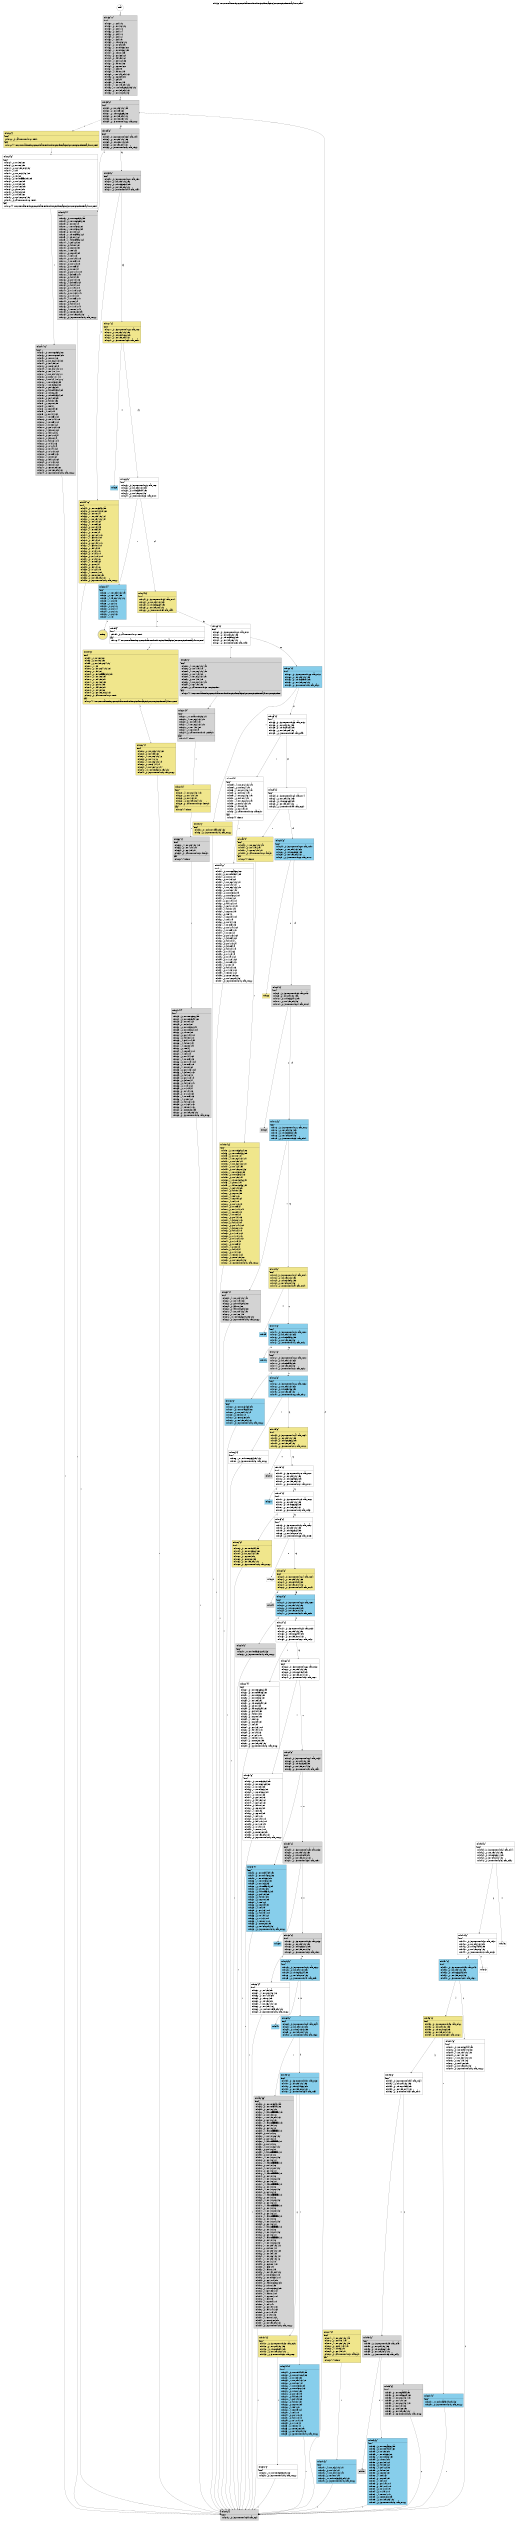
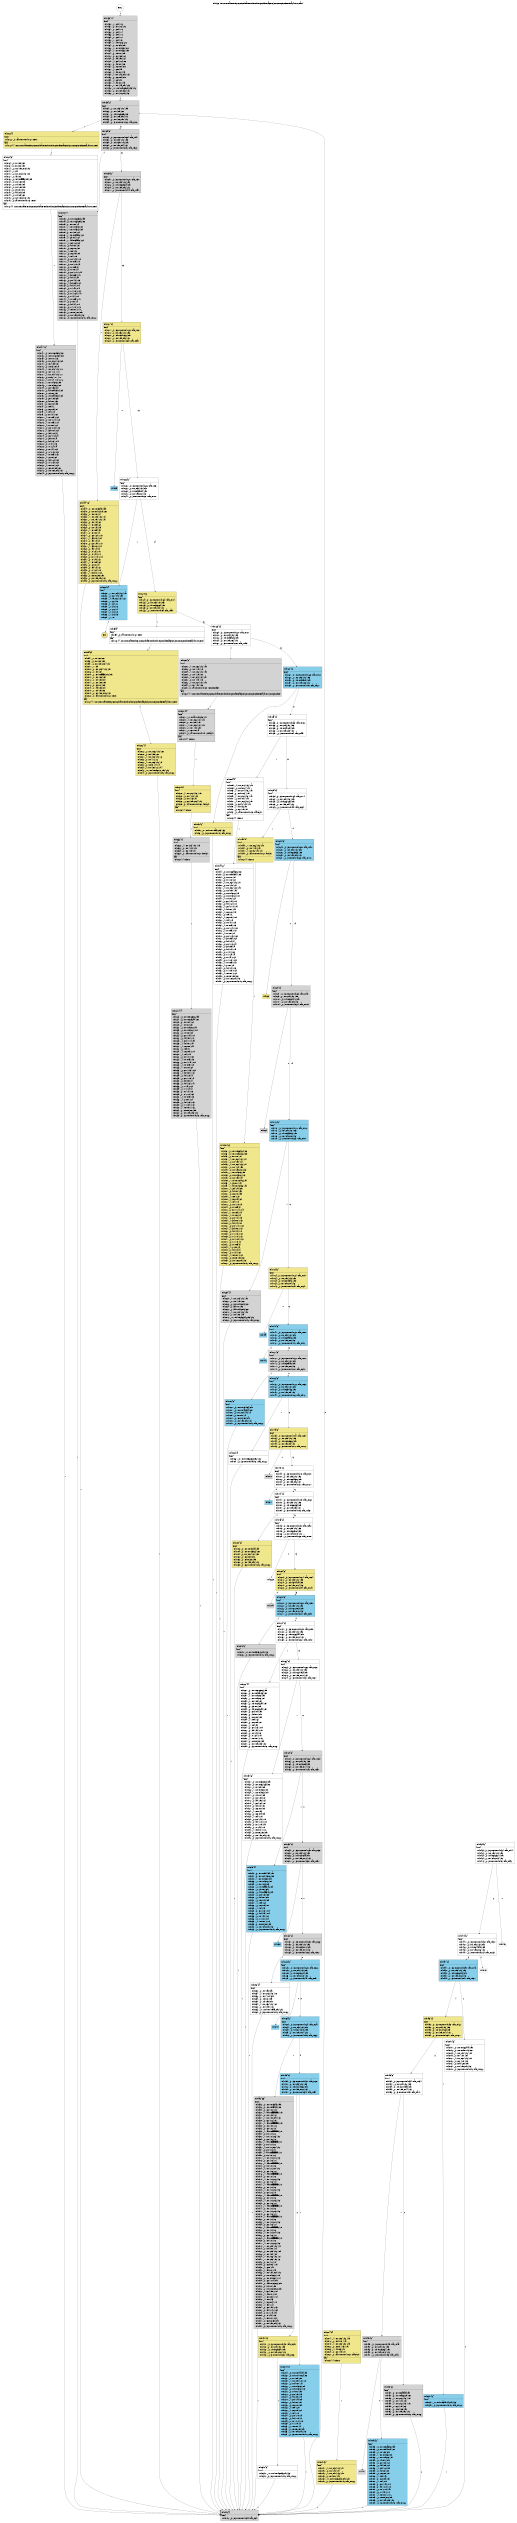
(120, 8) -> (120, 8)
(103, 635) -> (105, 635)
(336, 2472) -> (336, 2472)
